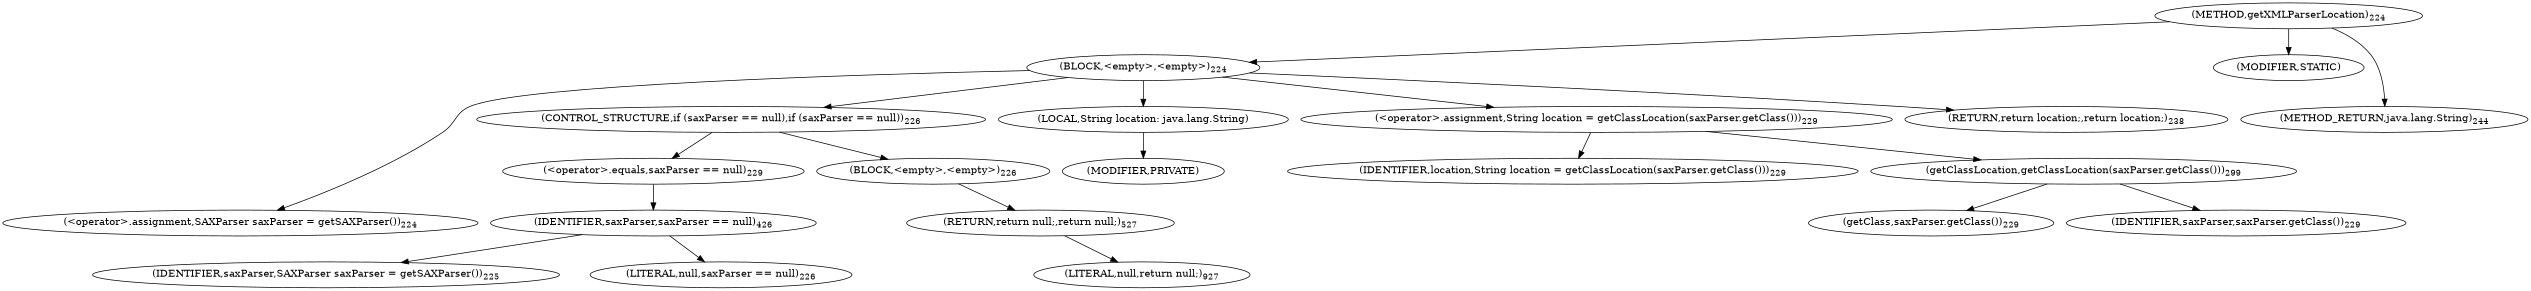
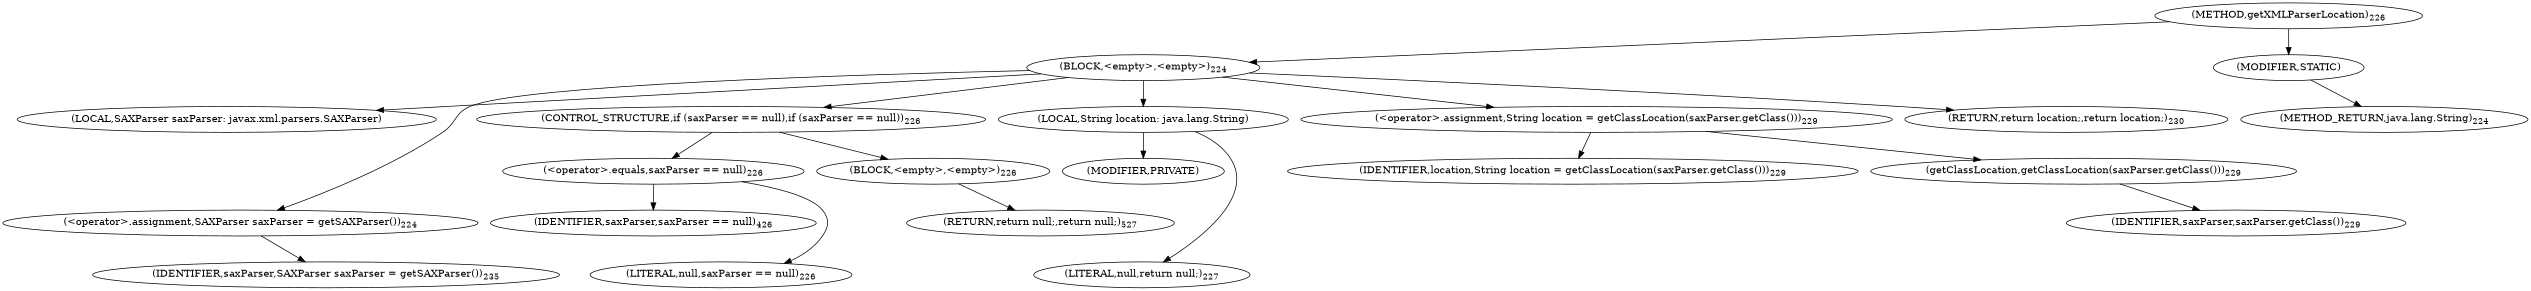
(2378, 15) -> (2378, 15)
(2371, 55) -> (2333, 92)
(2176, 118) -> (2176, 118)
(2481, 118) -> (2481, 118)
none -> (227, 119)
(755, 170) -> (755, 170)
(2233, 170) -> (2233, 170)
(1931, 223) -> none
(684, 247) -> (816, 204)
(1088, 247) -> (1232, 198)
(495, 248) -> (280, 247)
(492, 274) -> (492, 274)
(1211, 274) -> (1211, 274)
